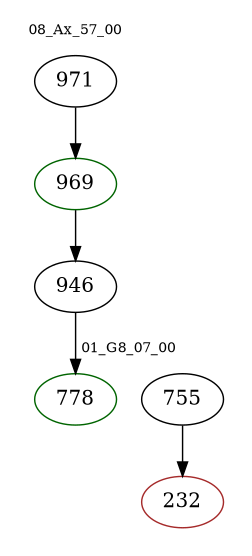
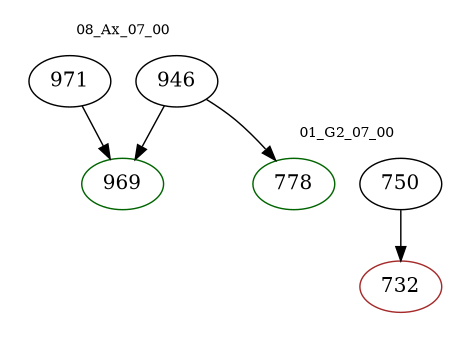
(76, 31) -> (123, 31)
(76, 228) -> (153, 126)
(129, 349) -> (347, 133)
(183, 399) -> (401, 184)
(183, 502) -> (401, 287)
